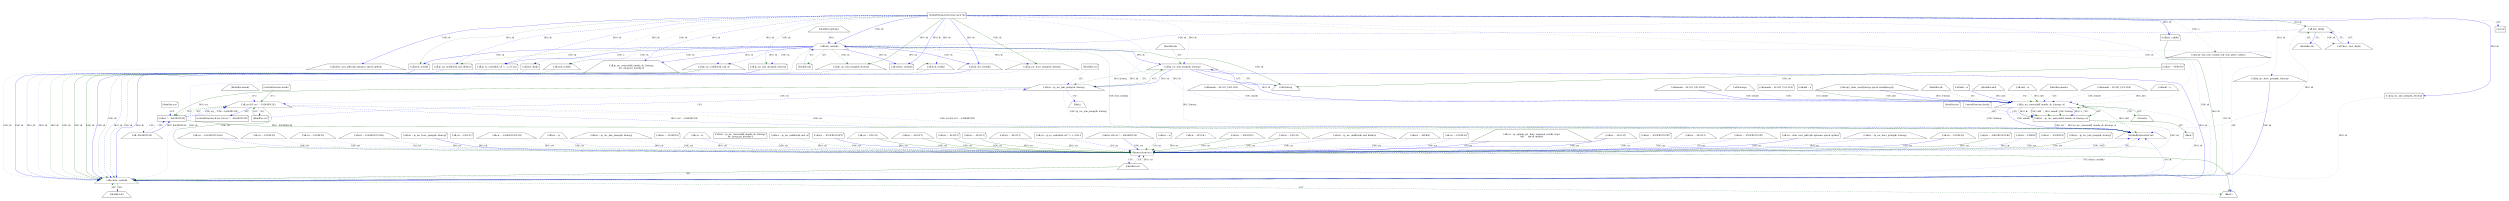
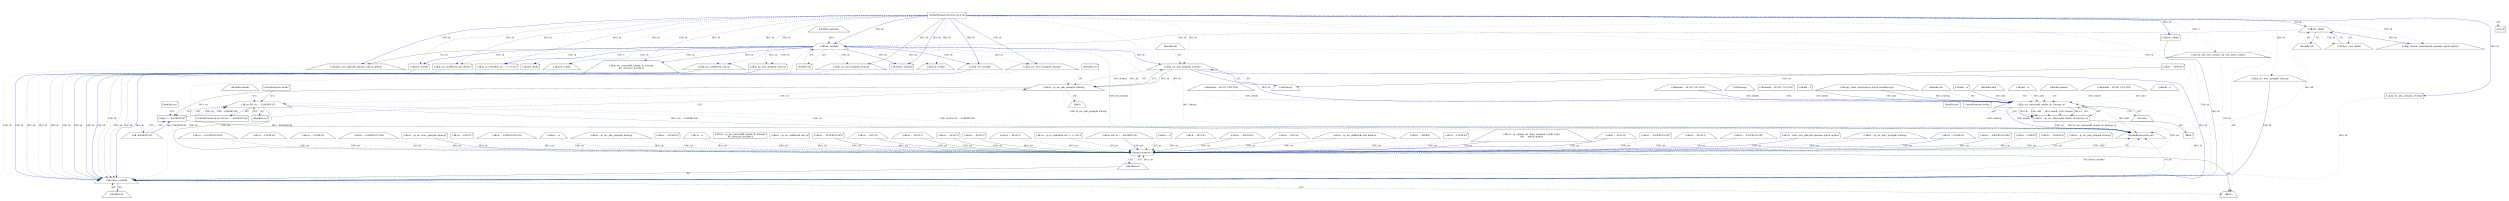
none -> (2430, 46)
(1142, 52) -> (524, 50)
